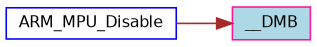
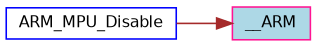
(271, 23) -> (271, 23)
